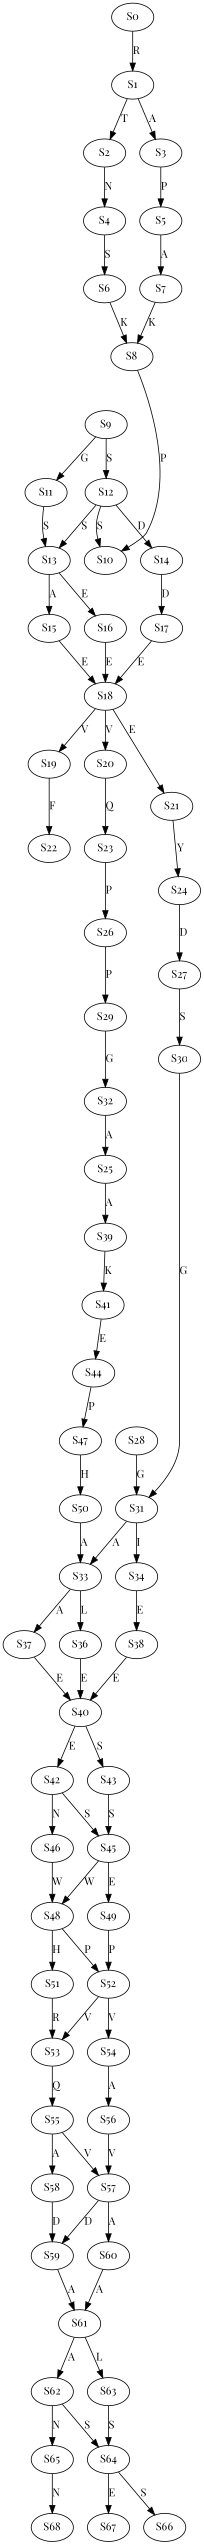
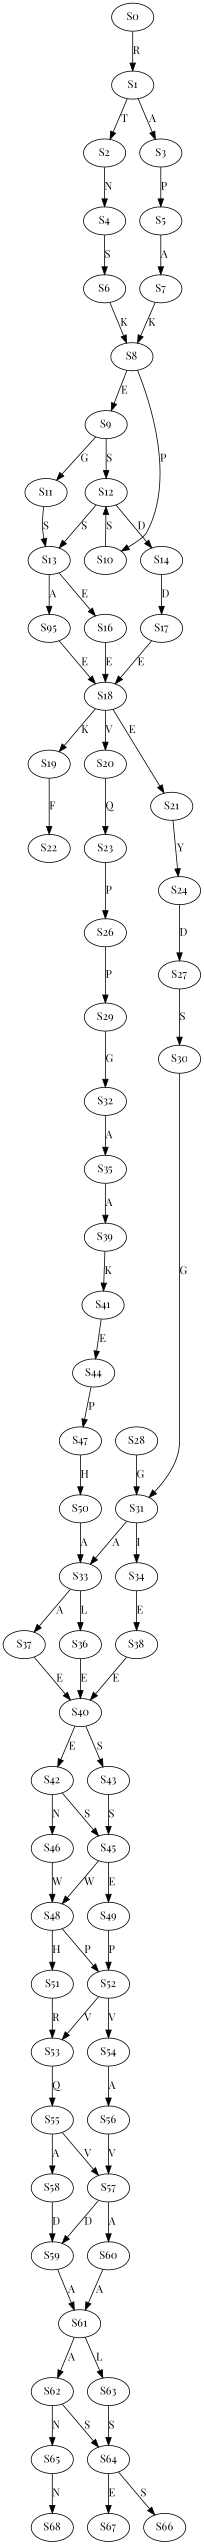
none -> (120, 387)
(97, 522) -> (106, 530)
(49, 628) -> (49, 628)
(85, 730) -> (85, 730)
(105, 1169) -> (105, 1169)
